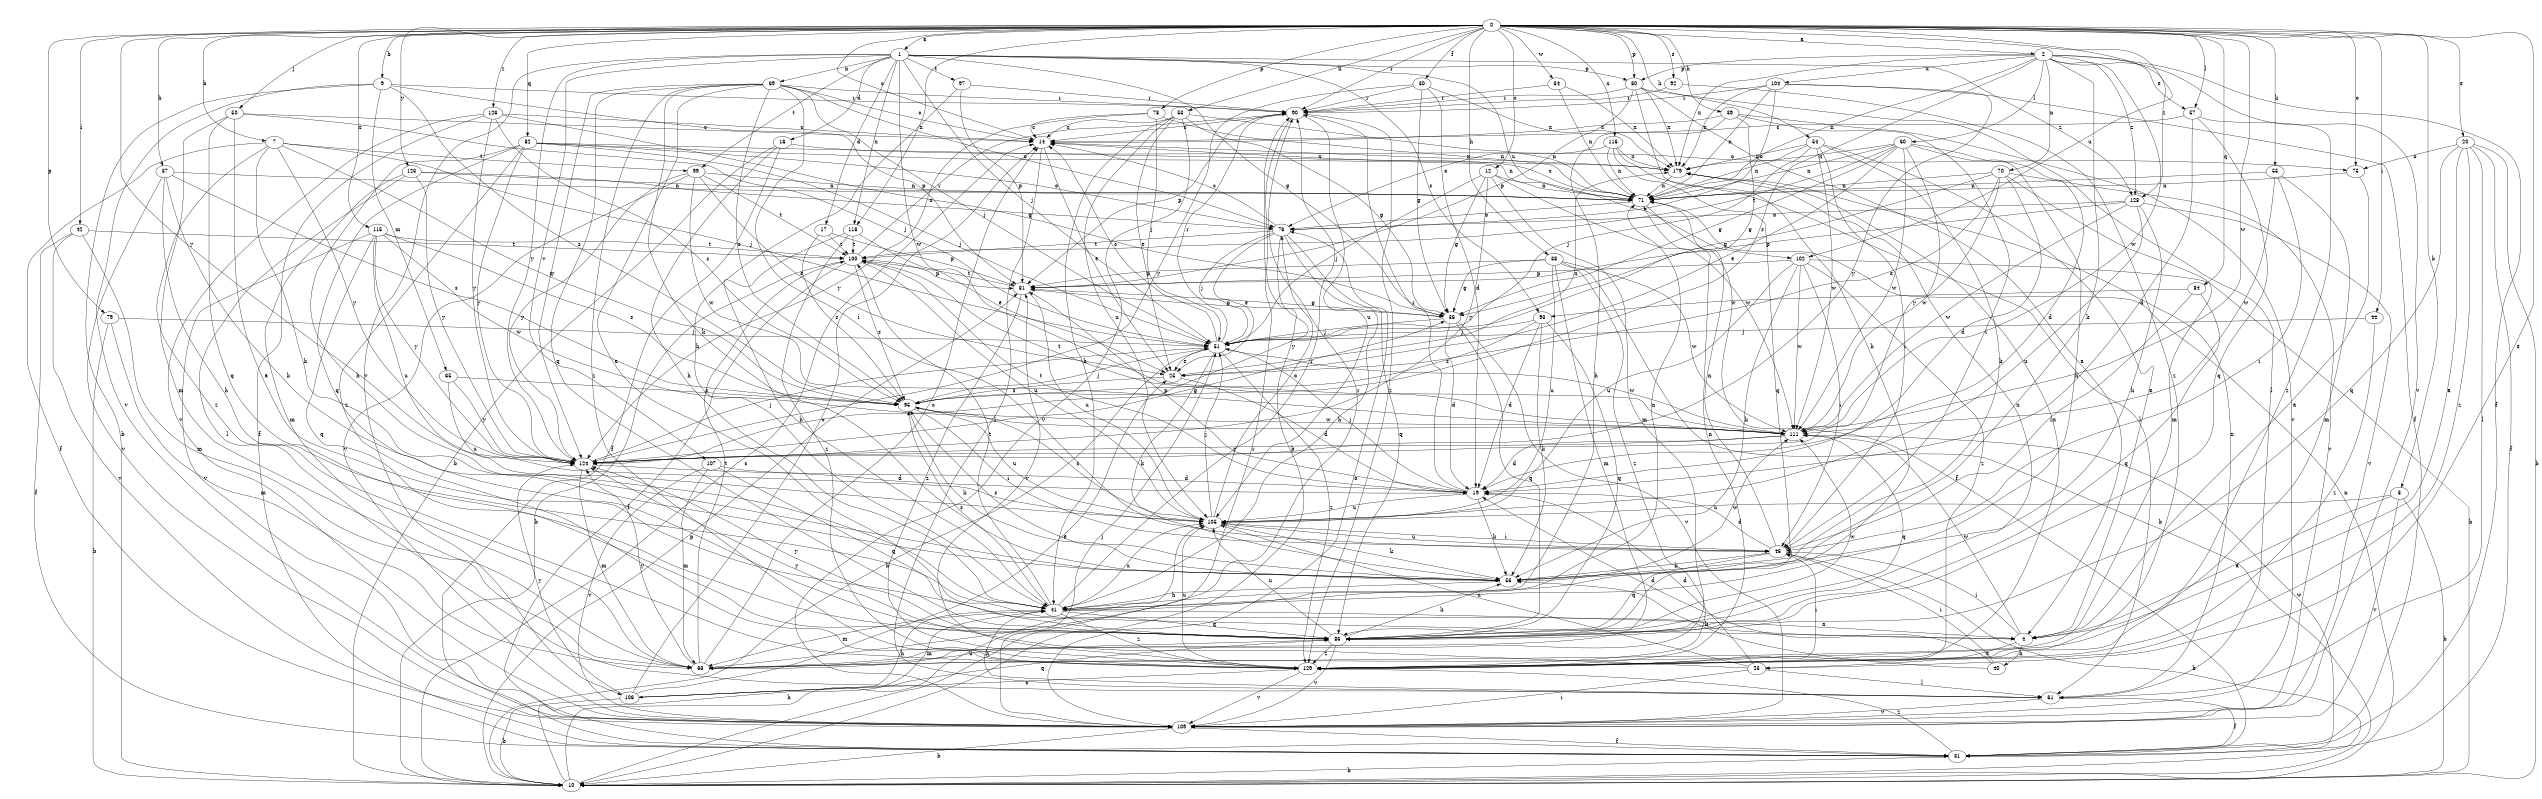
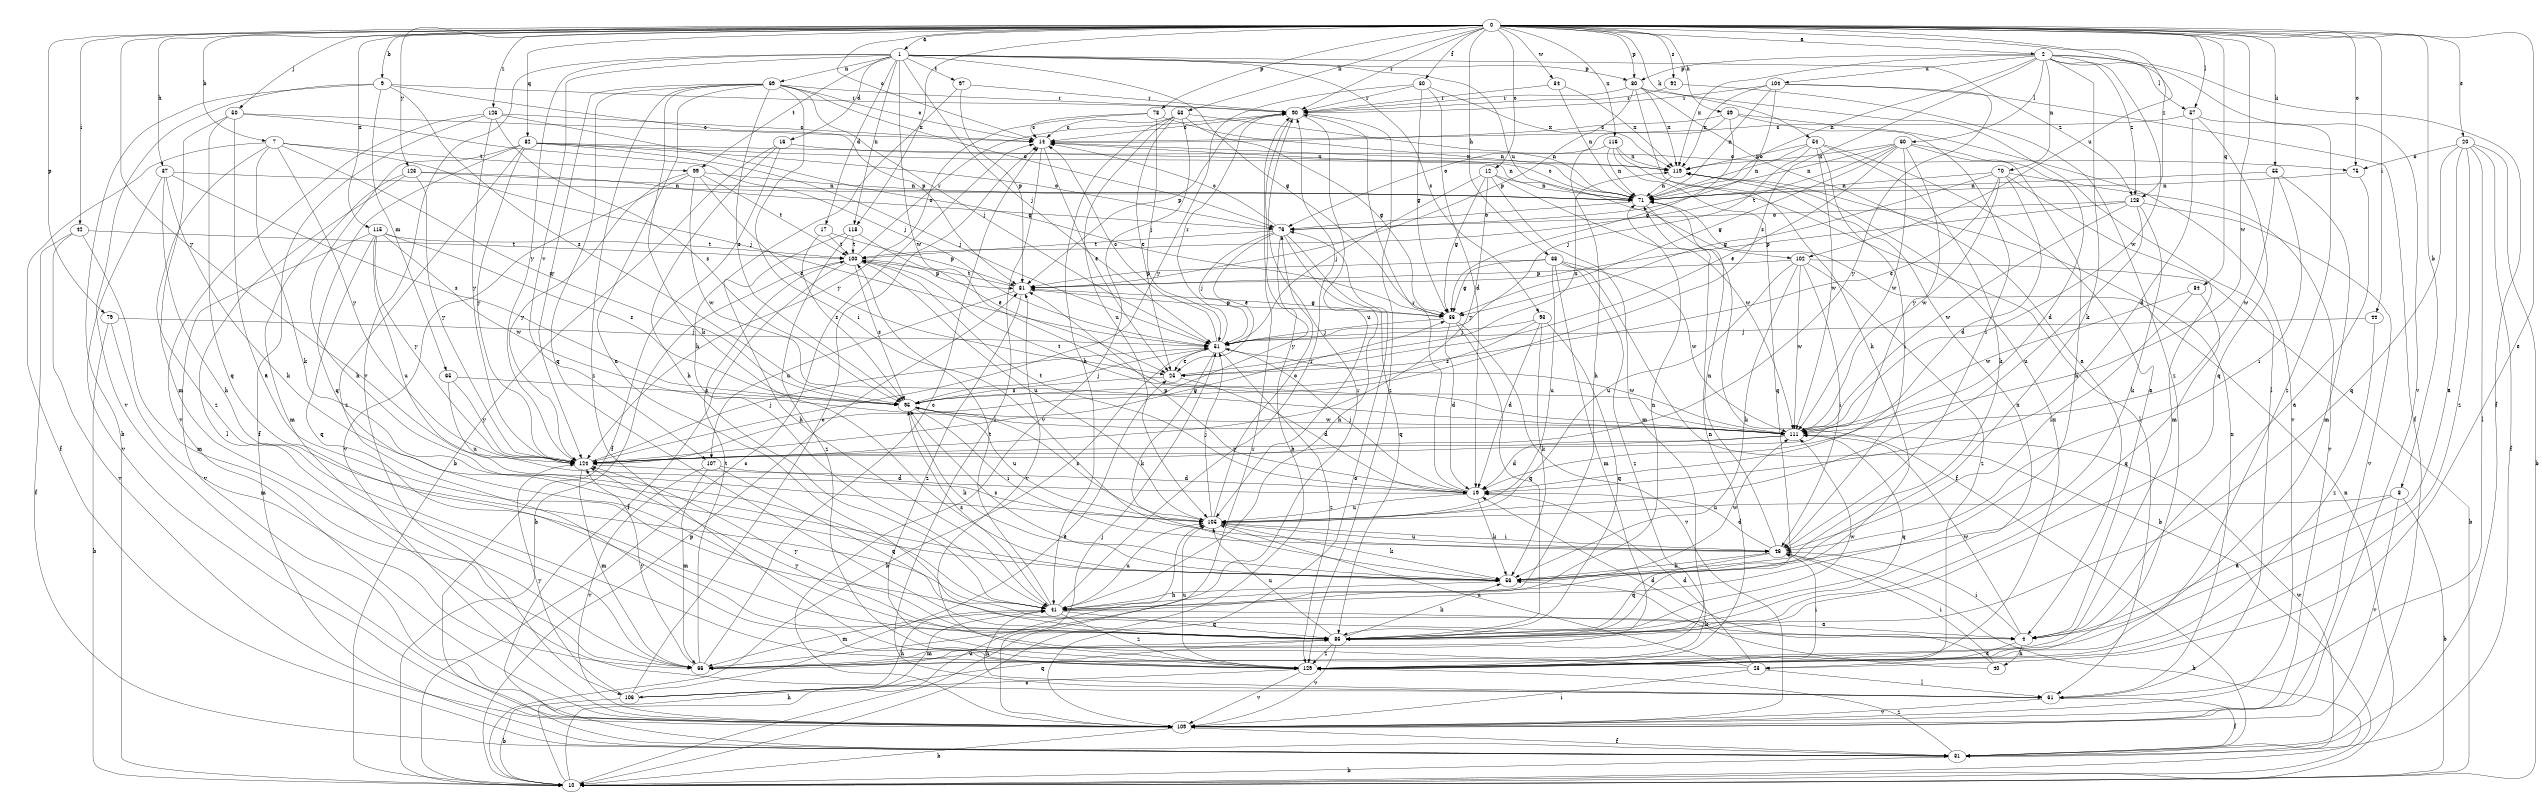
(2159, 84) -> (2159, 84)
(1677, 172) -> (1677, 172)
(1871, 296) -> (1995, 356)
(1569, 297) -> (1605, 224)
(1096, 417) -> (841, 350)
